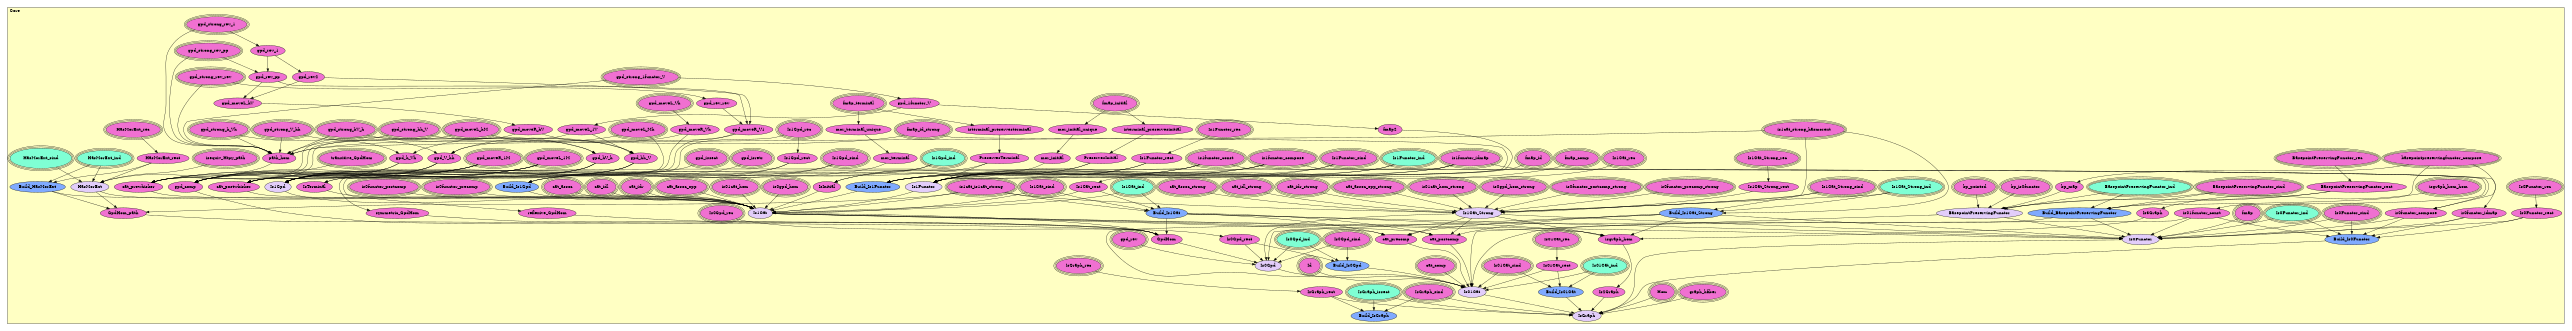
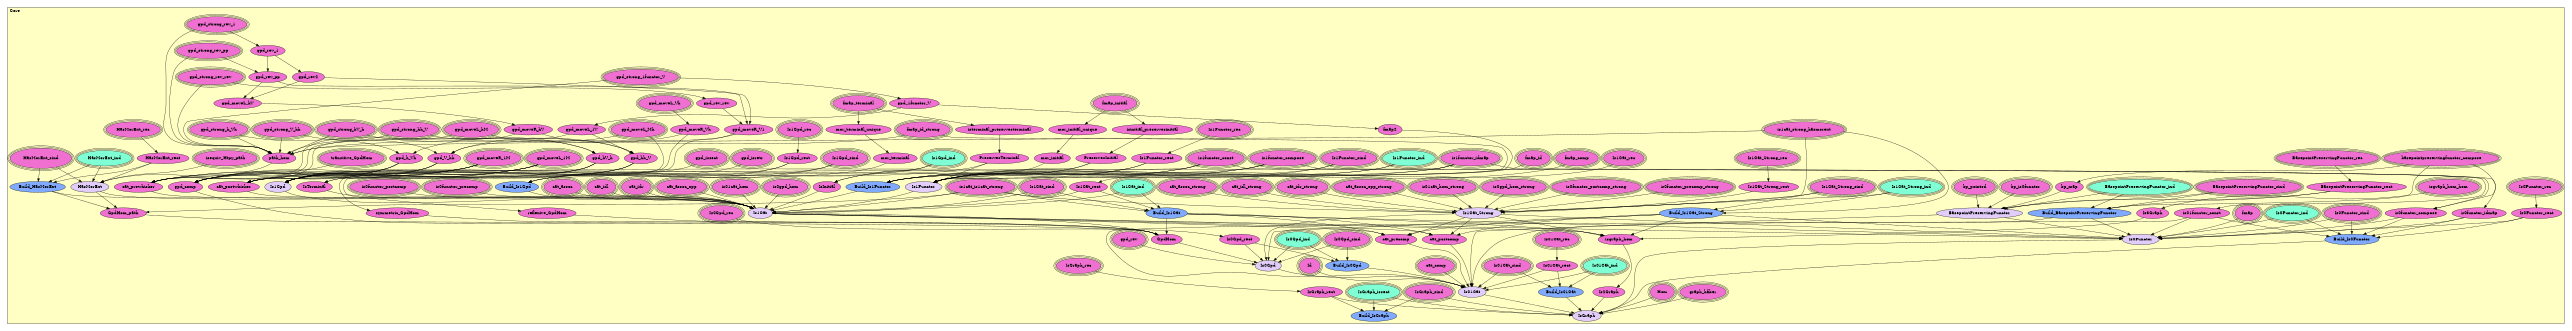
(1152, 130) -> (1152, 130)
(41, 158) -> (41, 158)
none -> (39, 173)
(545, 176) -> (344, 174)
